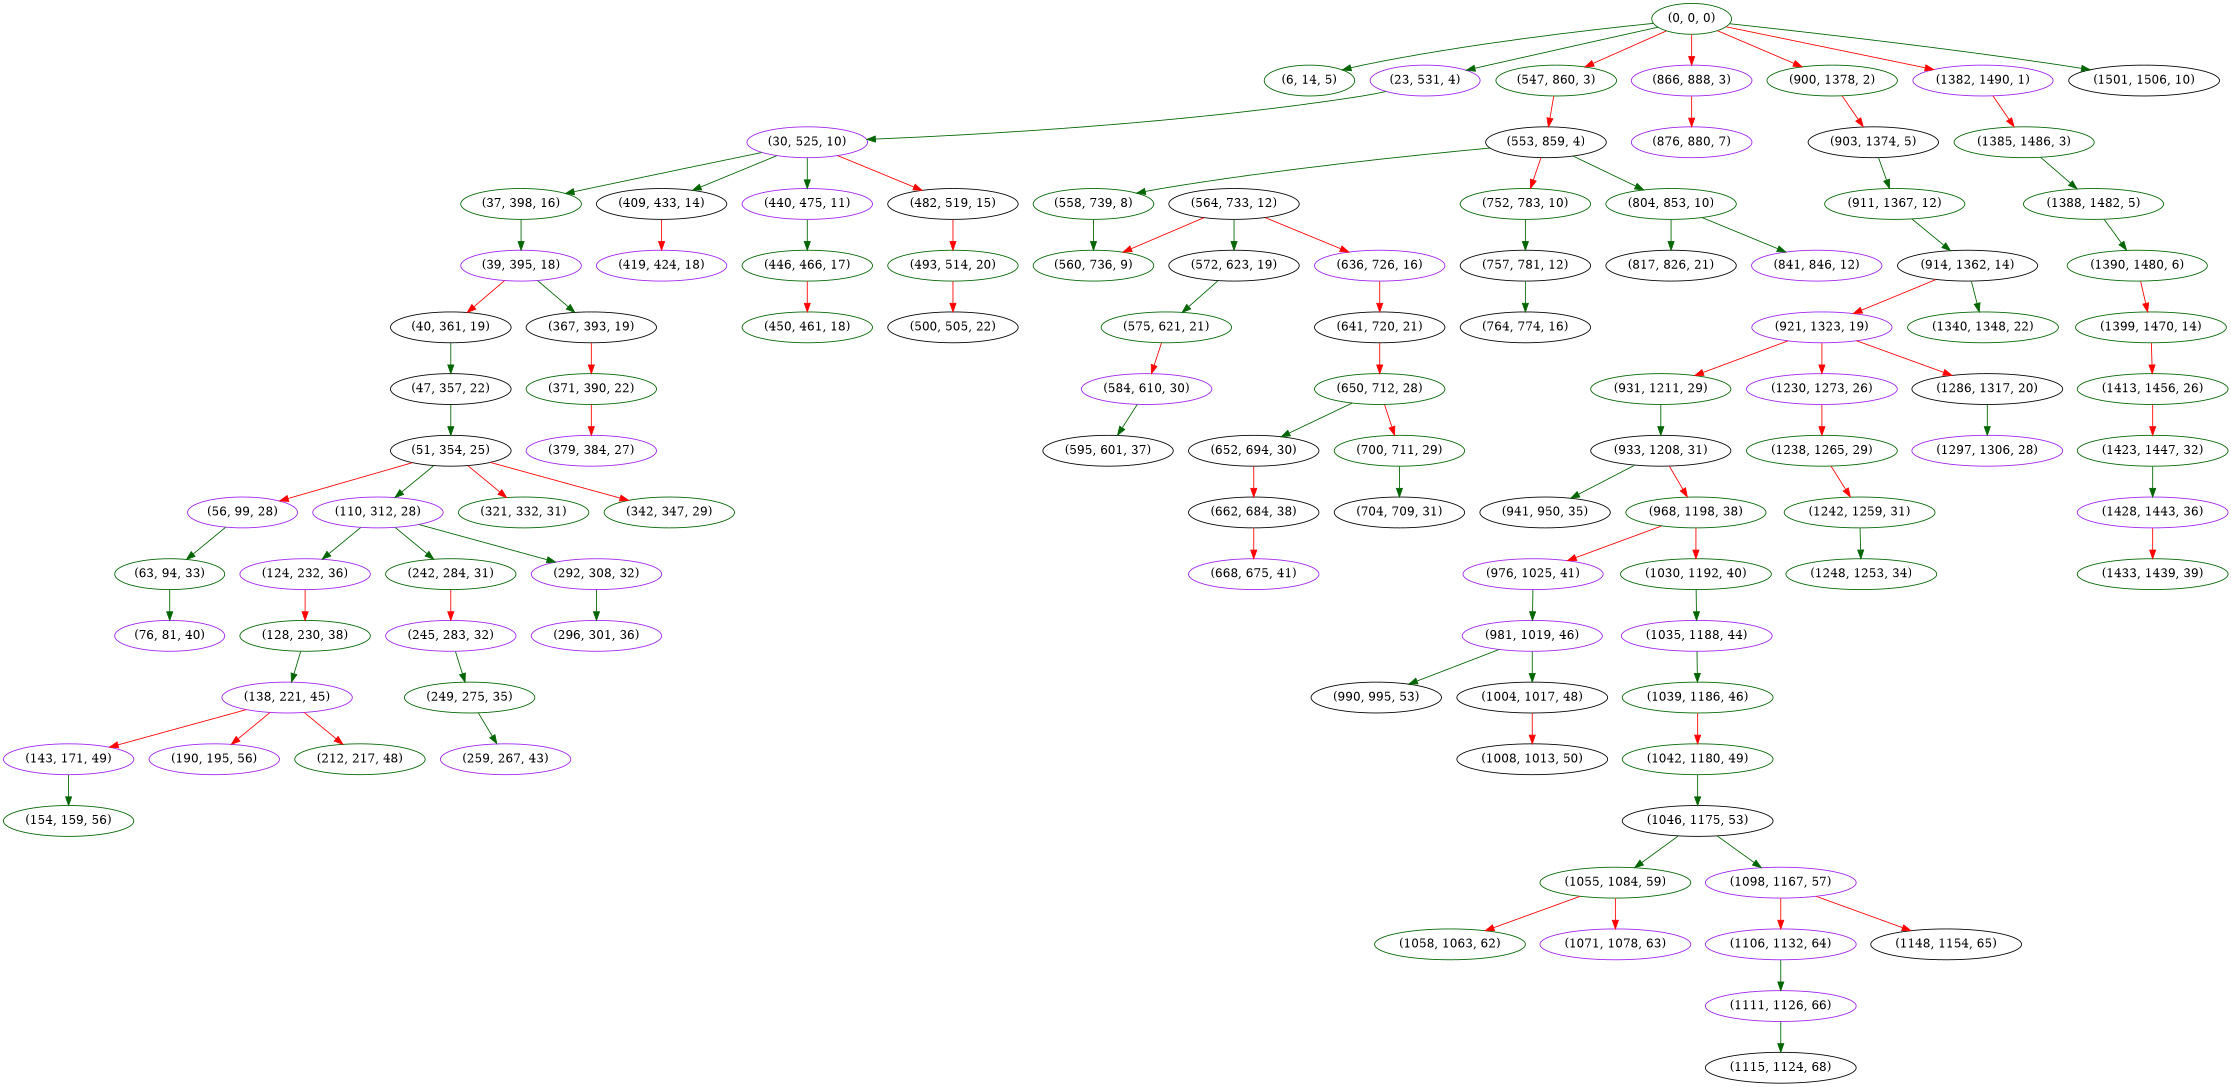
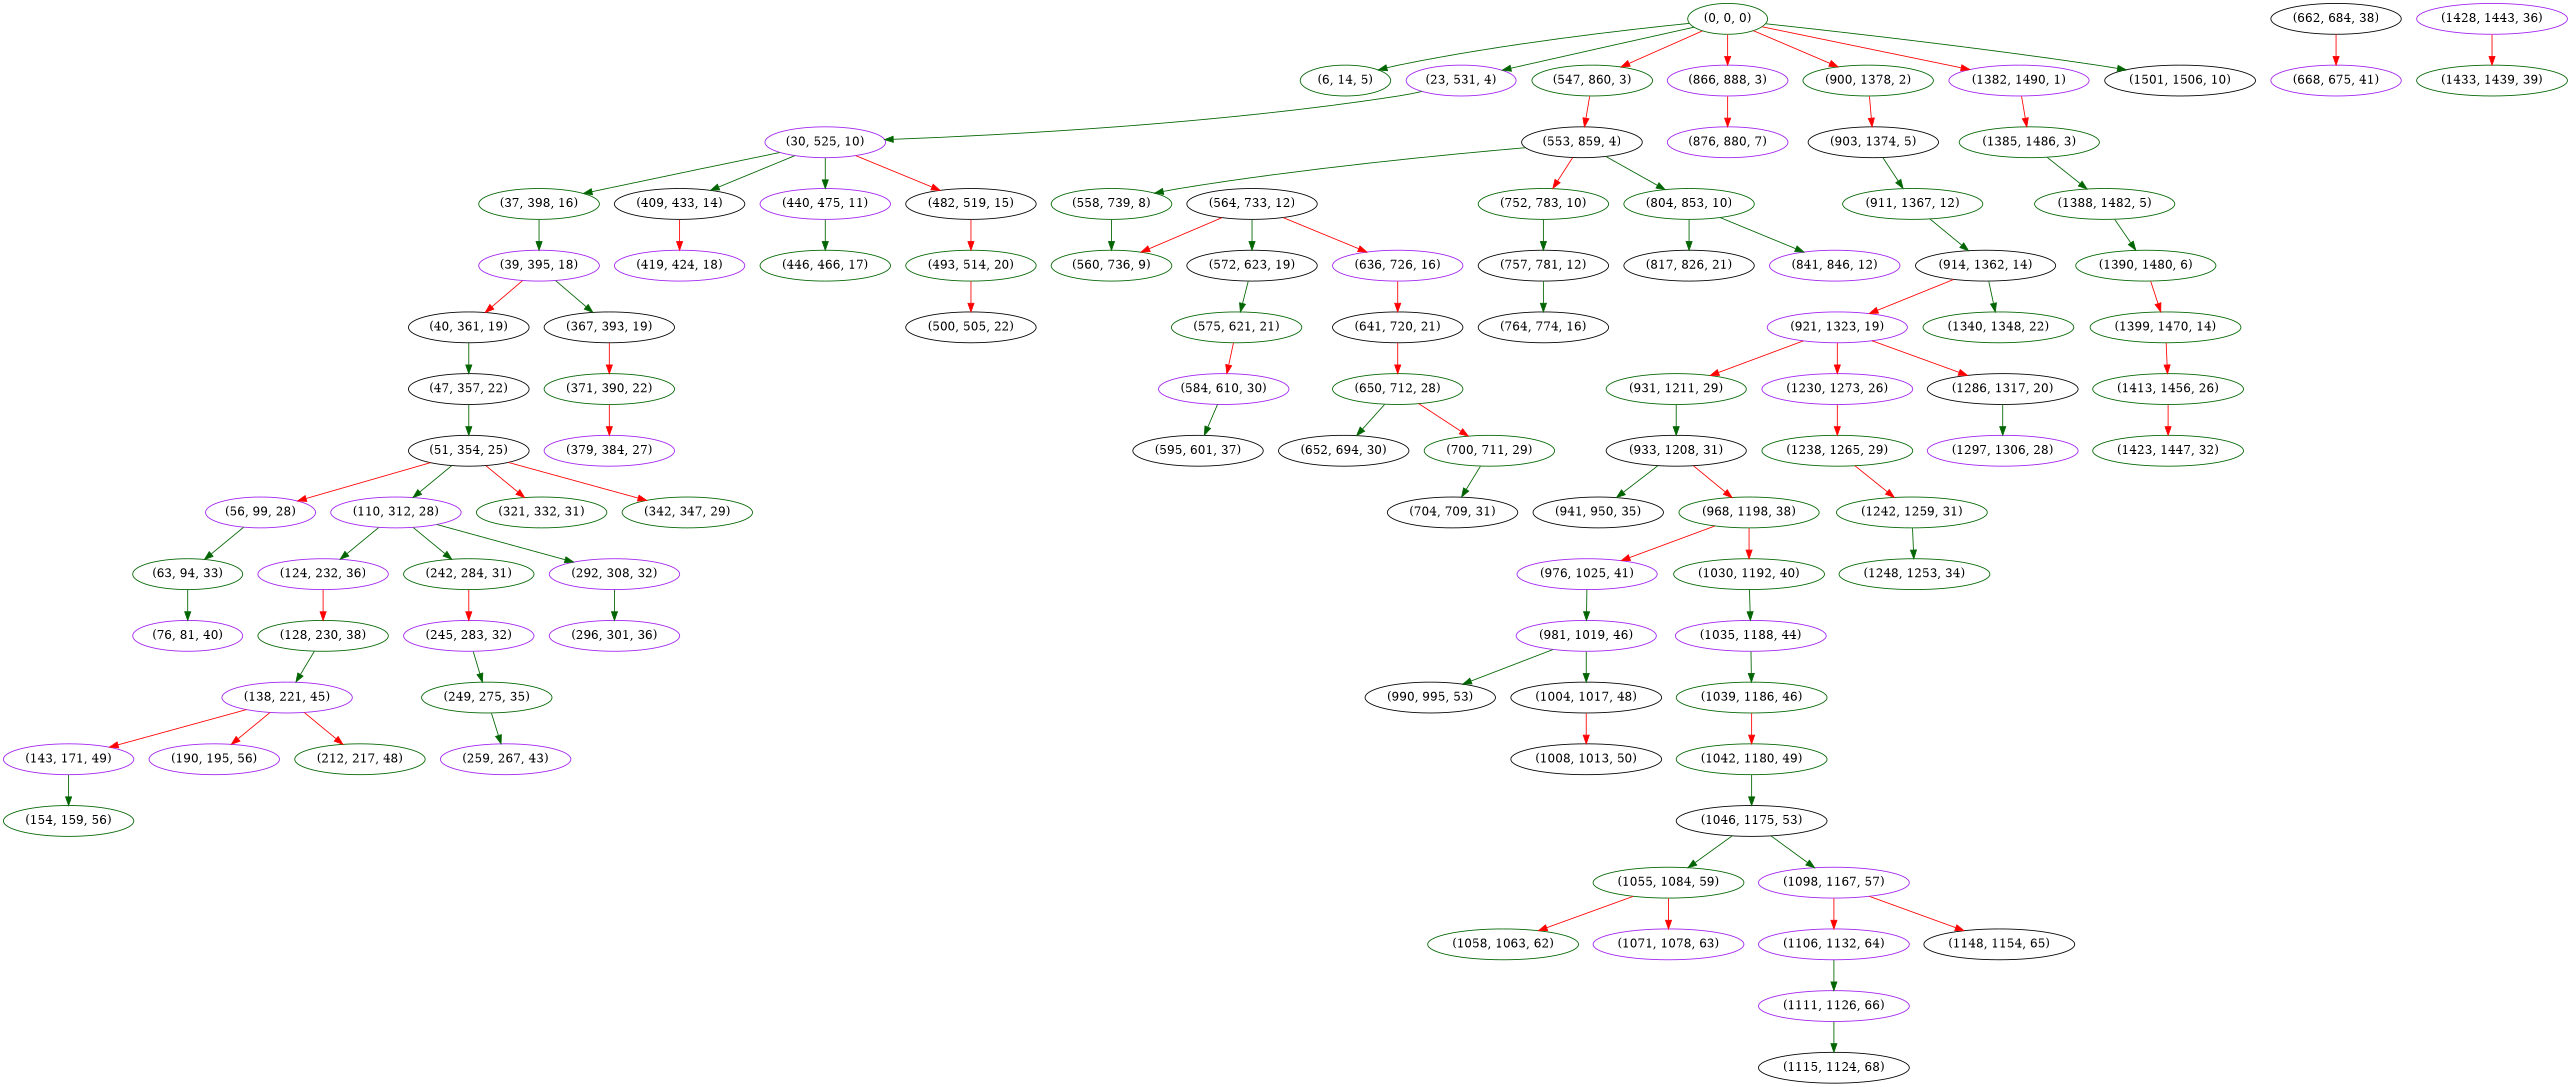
(807, 327) -> none
(1254, 477) -> none
(2153, 477) -> none
